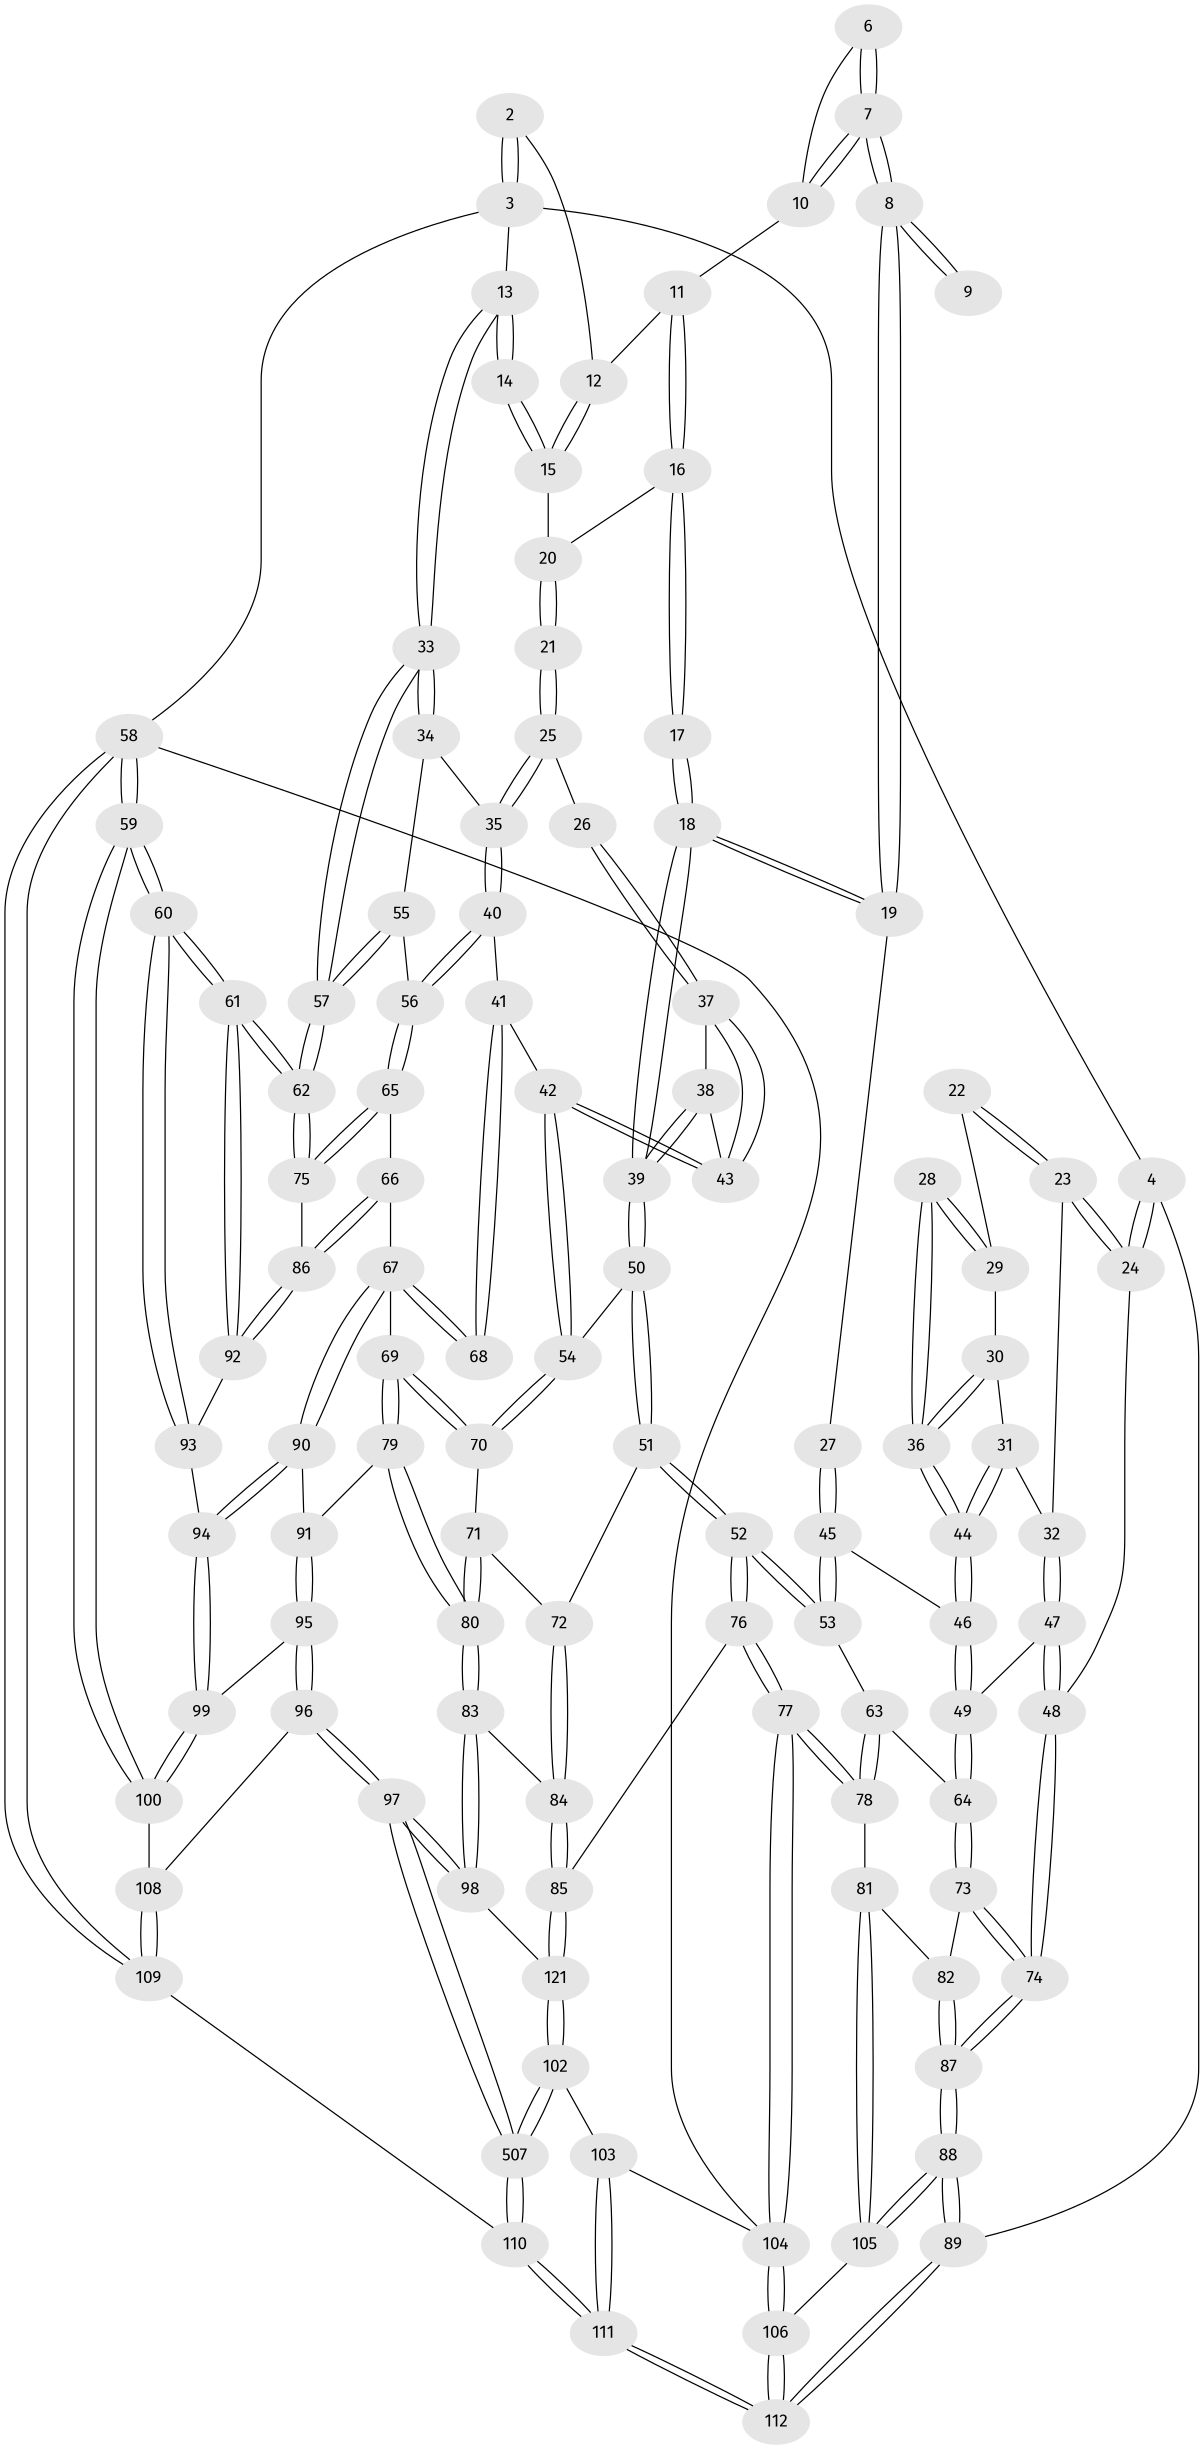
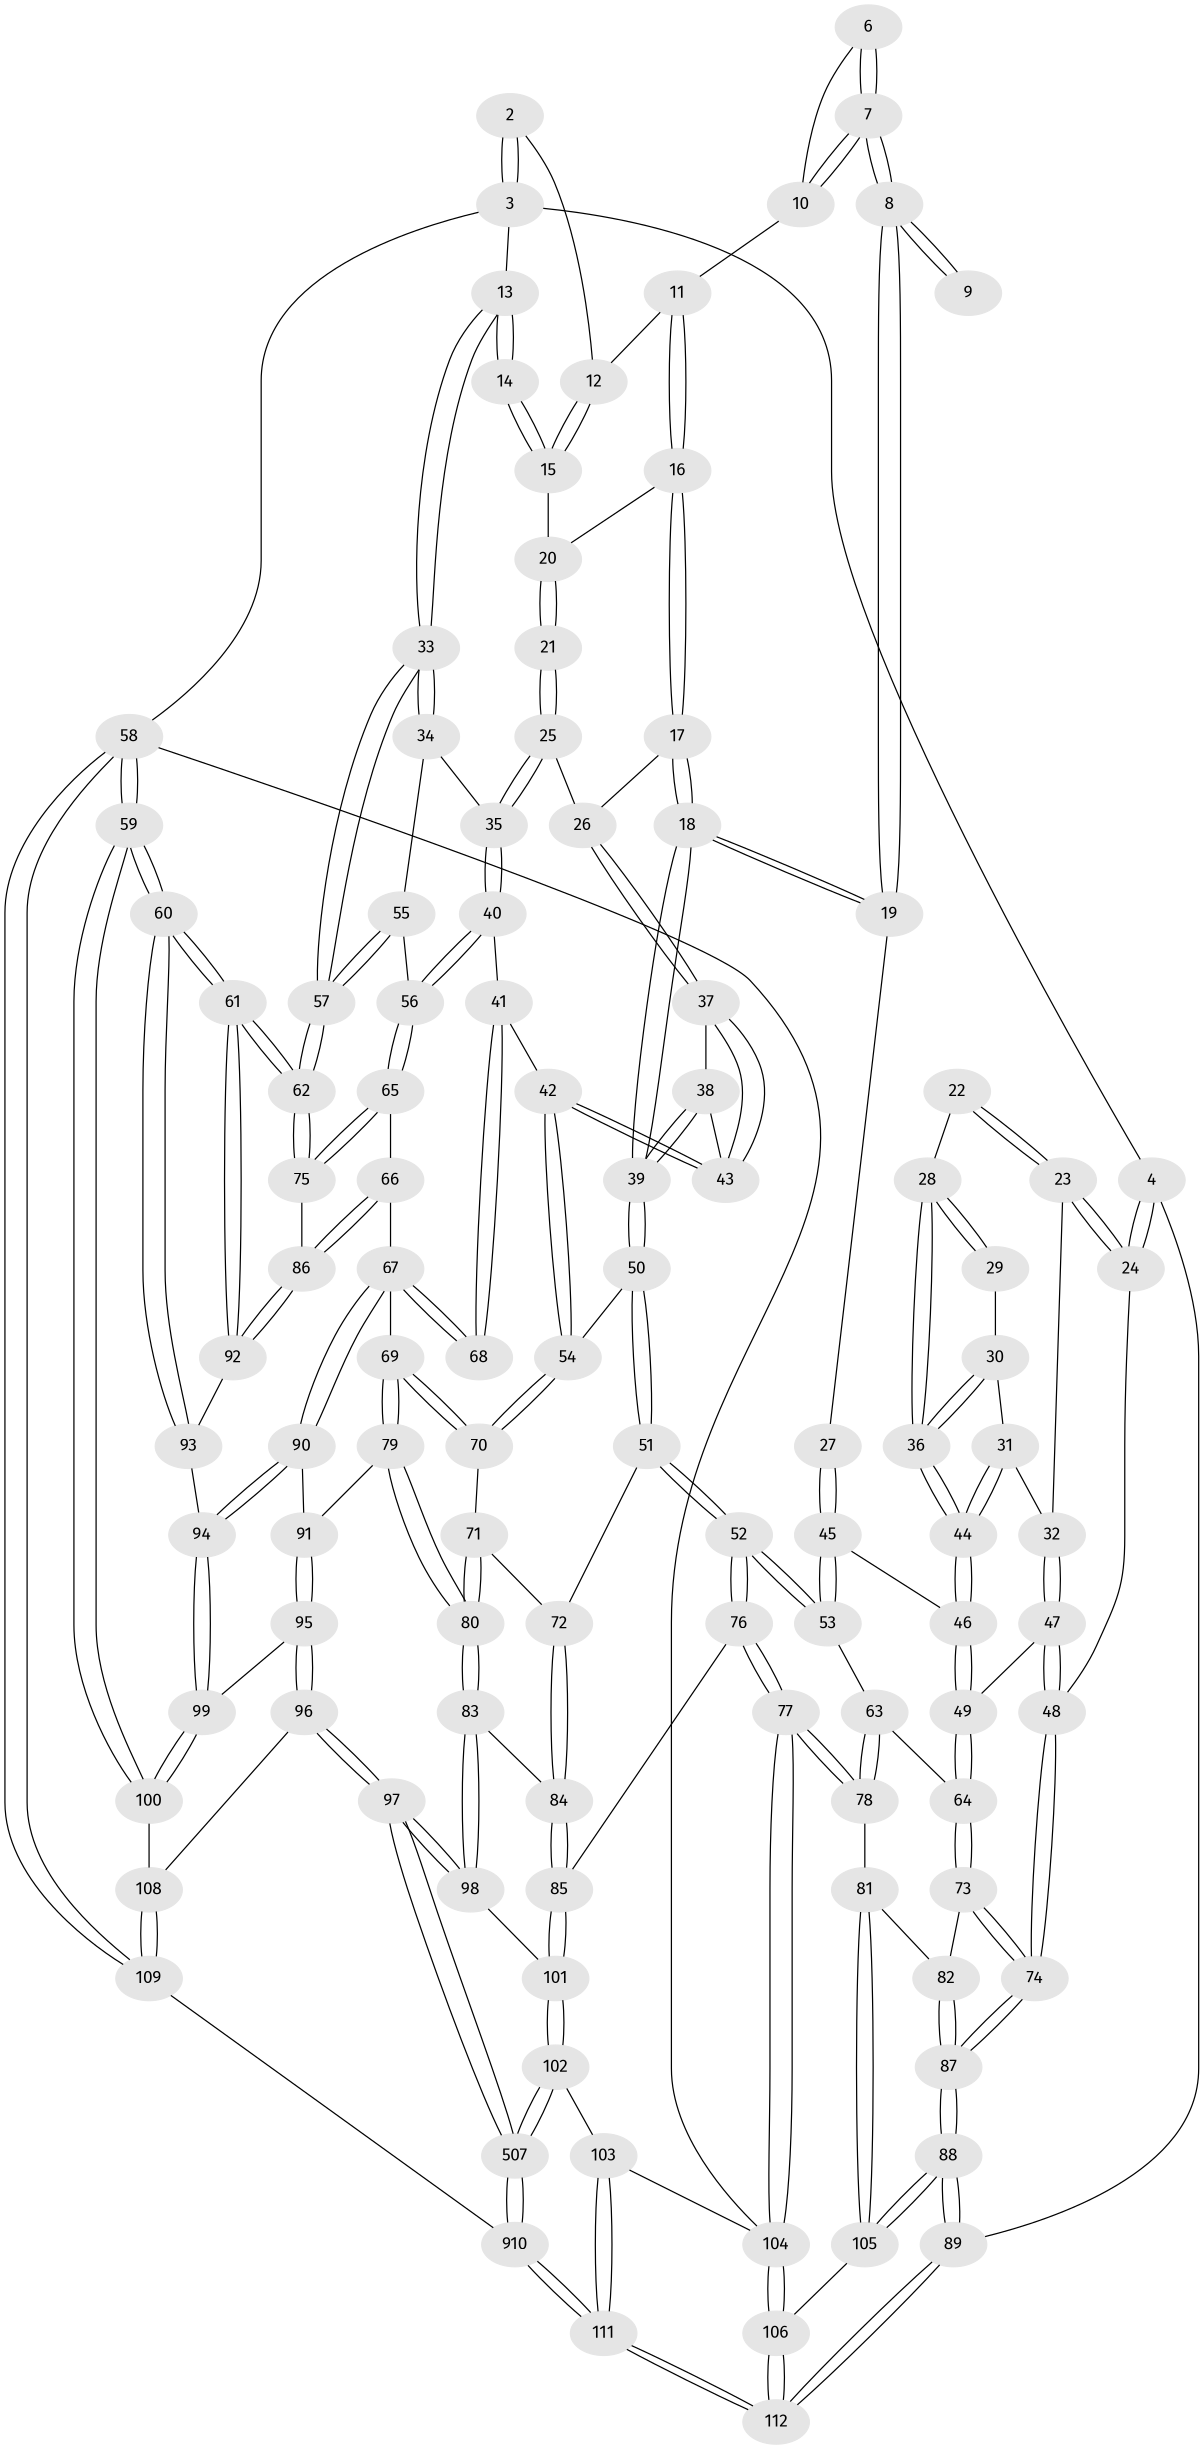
none -> (630, 781)
(977, 1180) -> (942, 1136)
(556, 1979) -> (556, 1979)
(515, 2245) -> (515, 2245)
